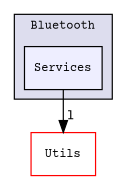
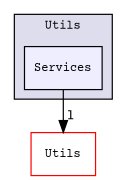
(63, 26) -> (63, 26)
